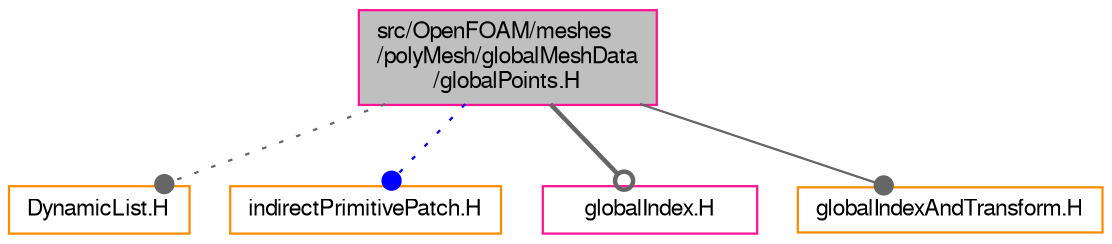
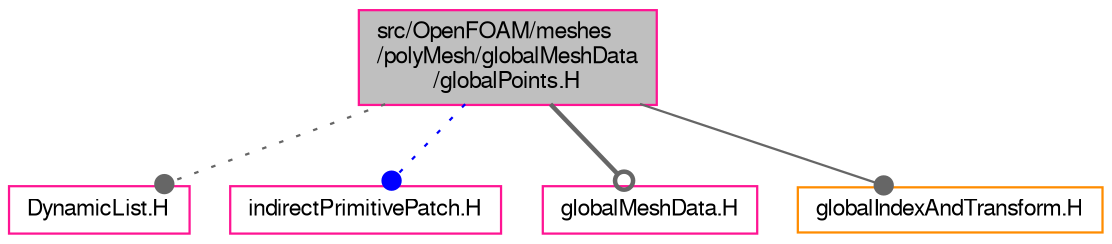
(99, 210) -> (99, 210)
(366, 210) -> (366, 210)
(650, 210) -> (650, 210)
